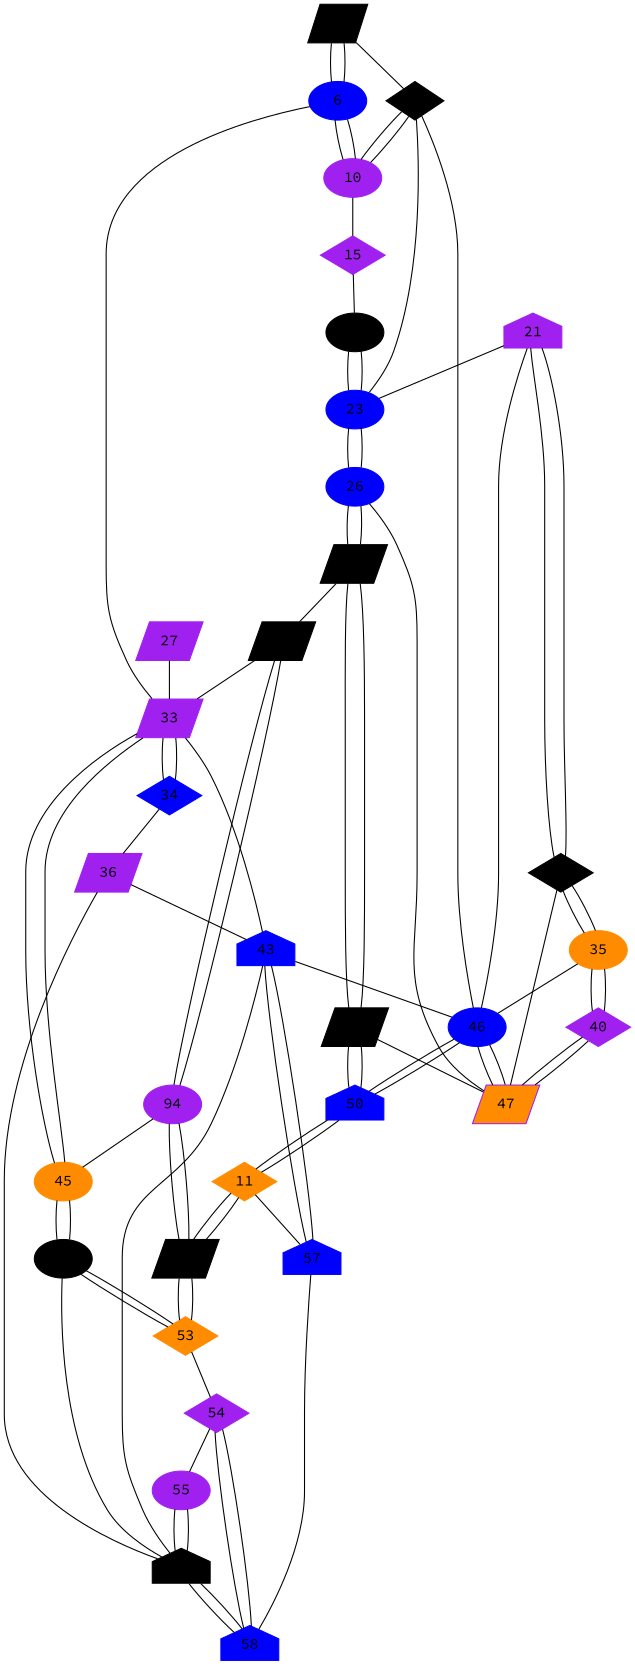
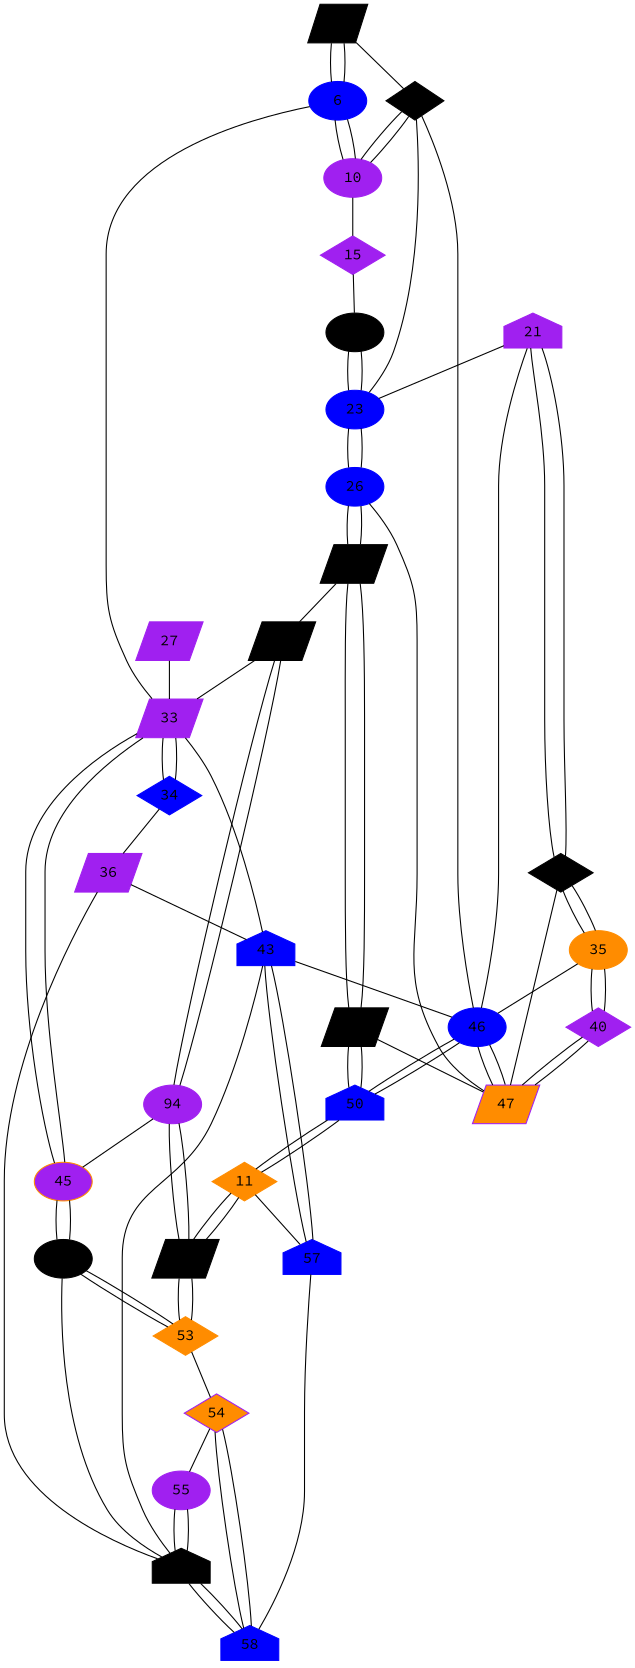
(63, 1182) -> (63, 1182)
(217, 1413) -> (217, 1413)
